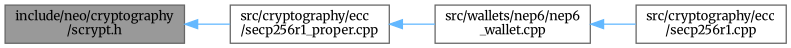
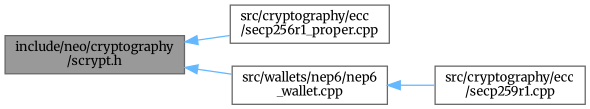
(419, 24) -> (215, 72)
(711, 24) -> (510, 85)
